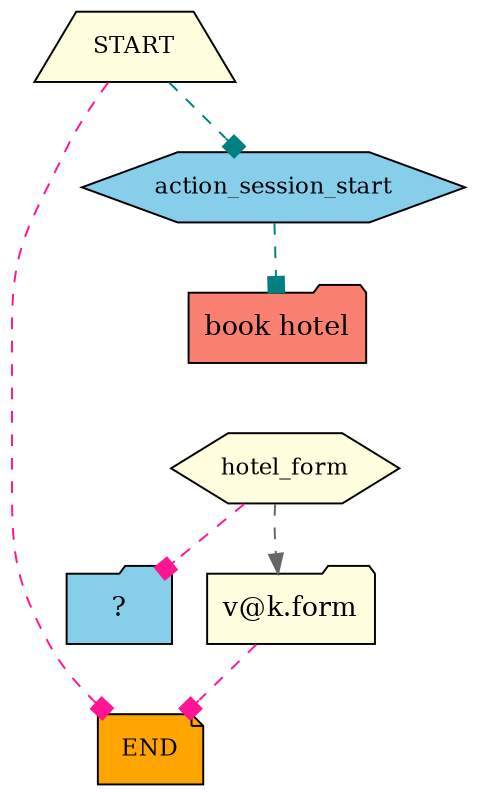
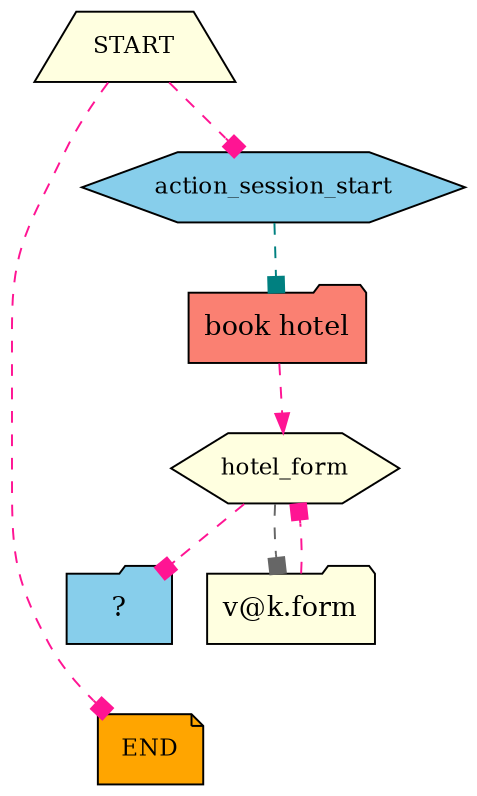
(197, 110) -> (197, 110)
none -> (281, 389)
(275, 529) -> (275, 529)
(228, 672) -> (302, 549)
